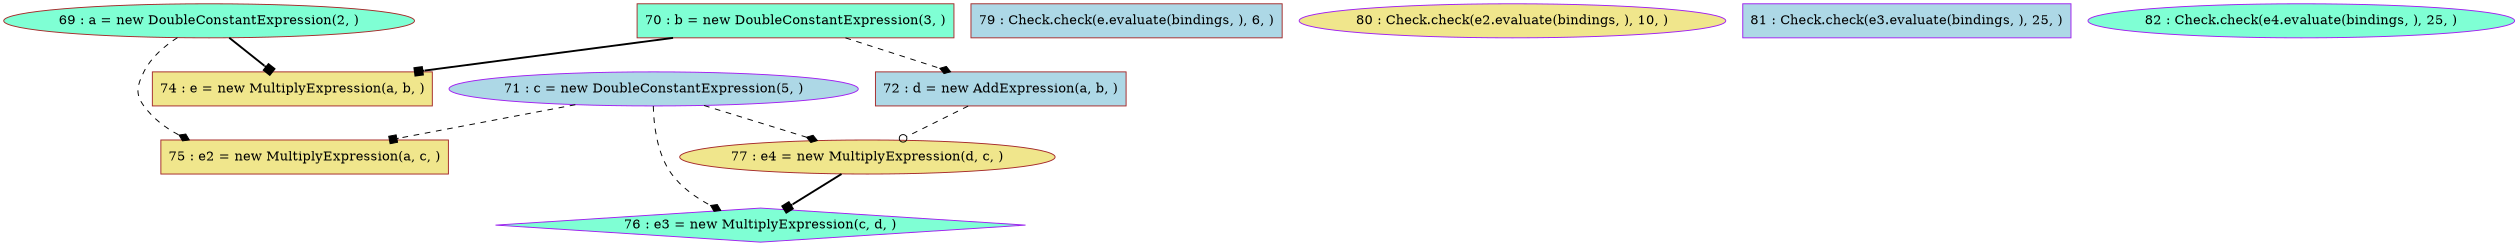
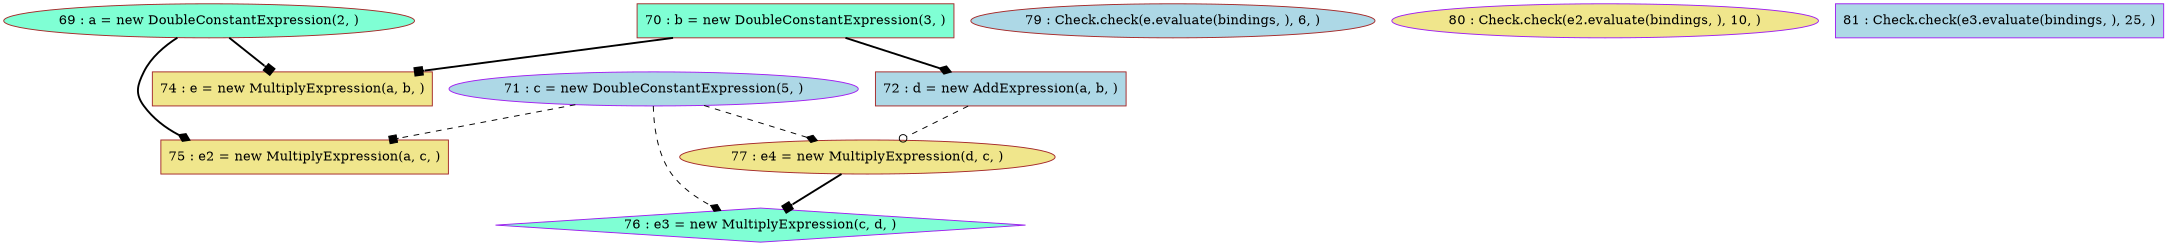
(1127, 21) -> (1173, 21)
(2301, 21) -> none
(892, 53) -> (892, 53)
(138, 88) -> (138, 88)
